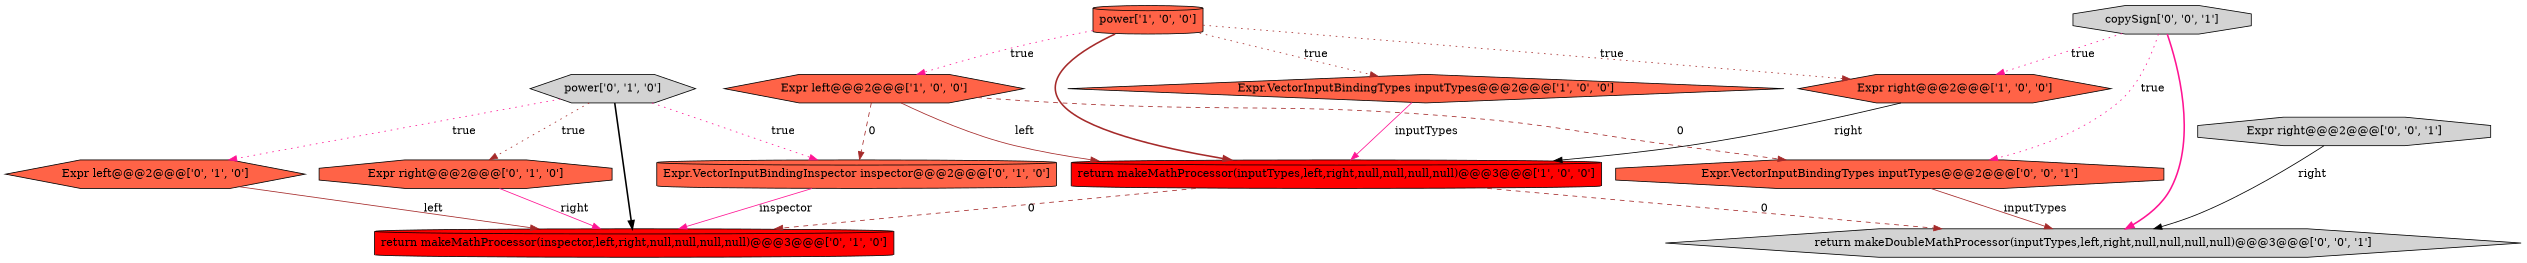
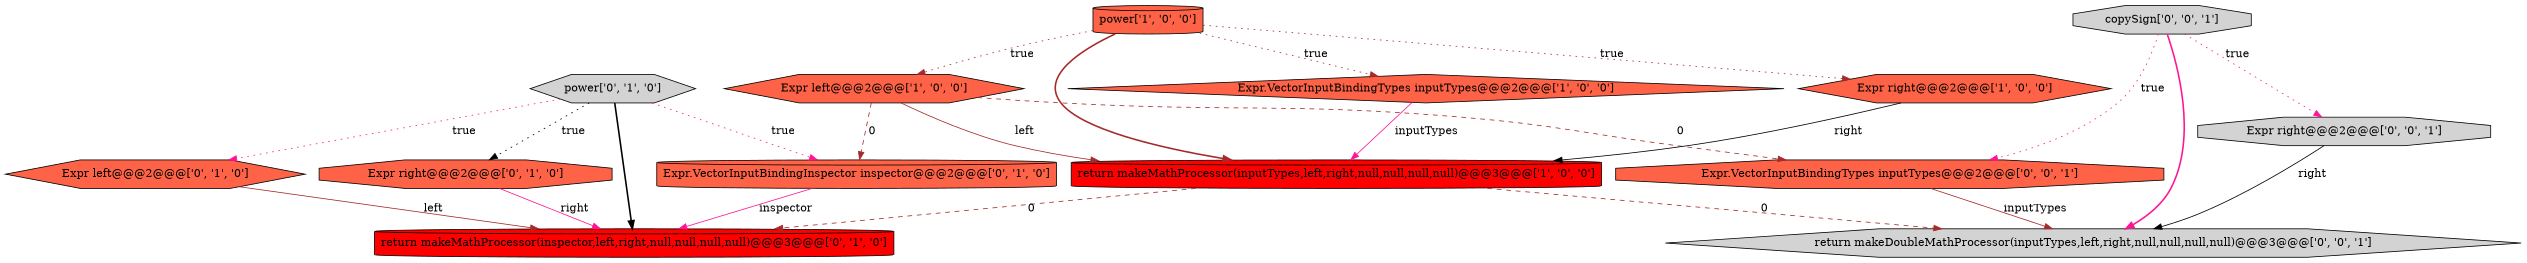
(1008, 49) -> (1008, 49)
(2063, 53) -> (2250, 73)
(543, 129) -> (543, 129)
